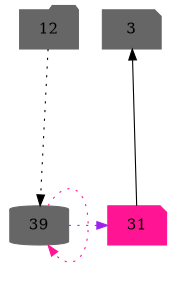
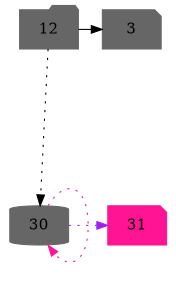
(135, 133) -> (85, 29)
(39, 225) -> (39, 225)
